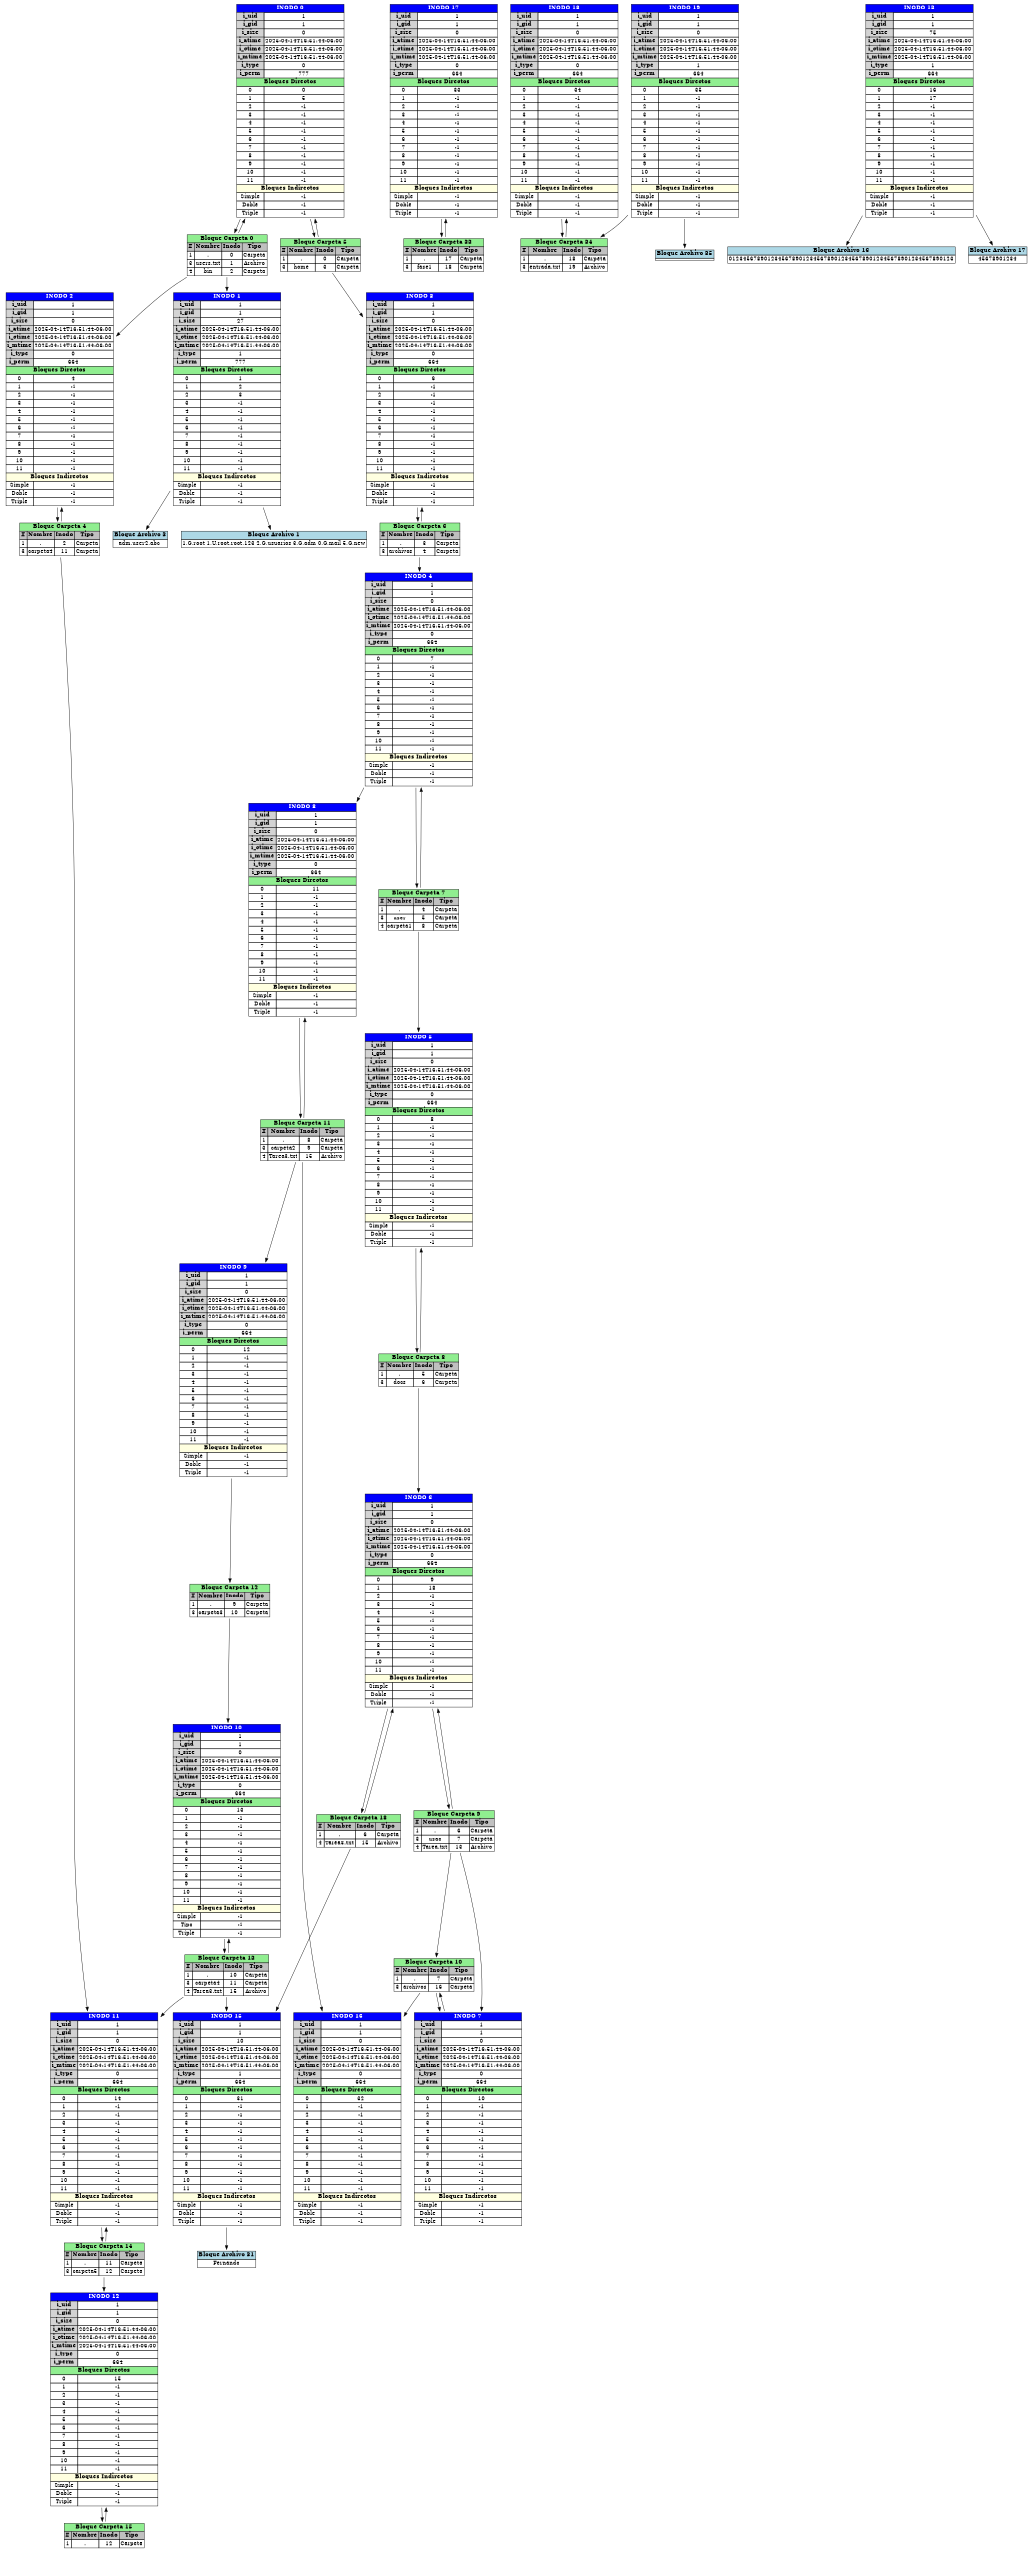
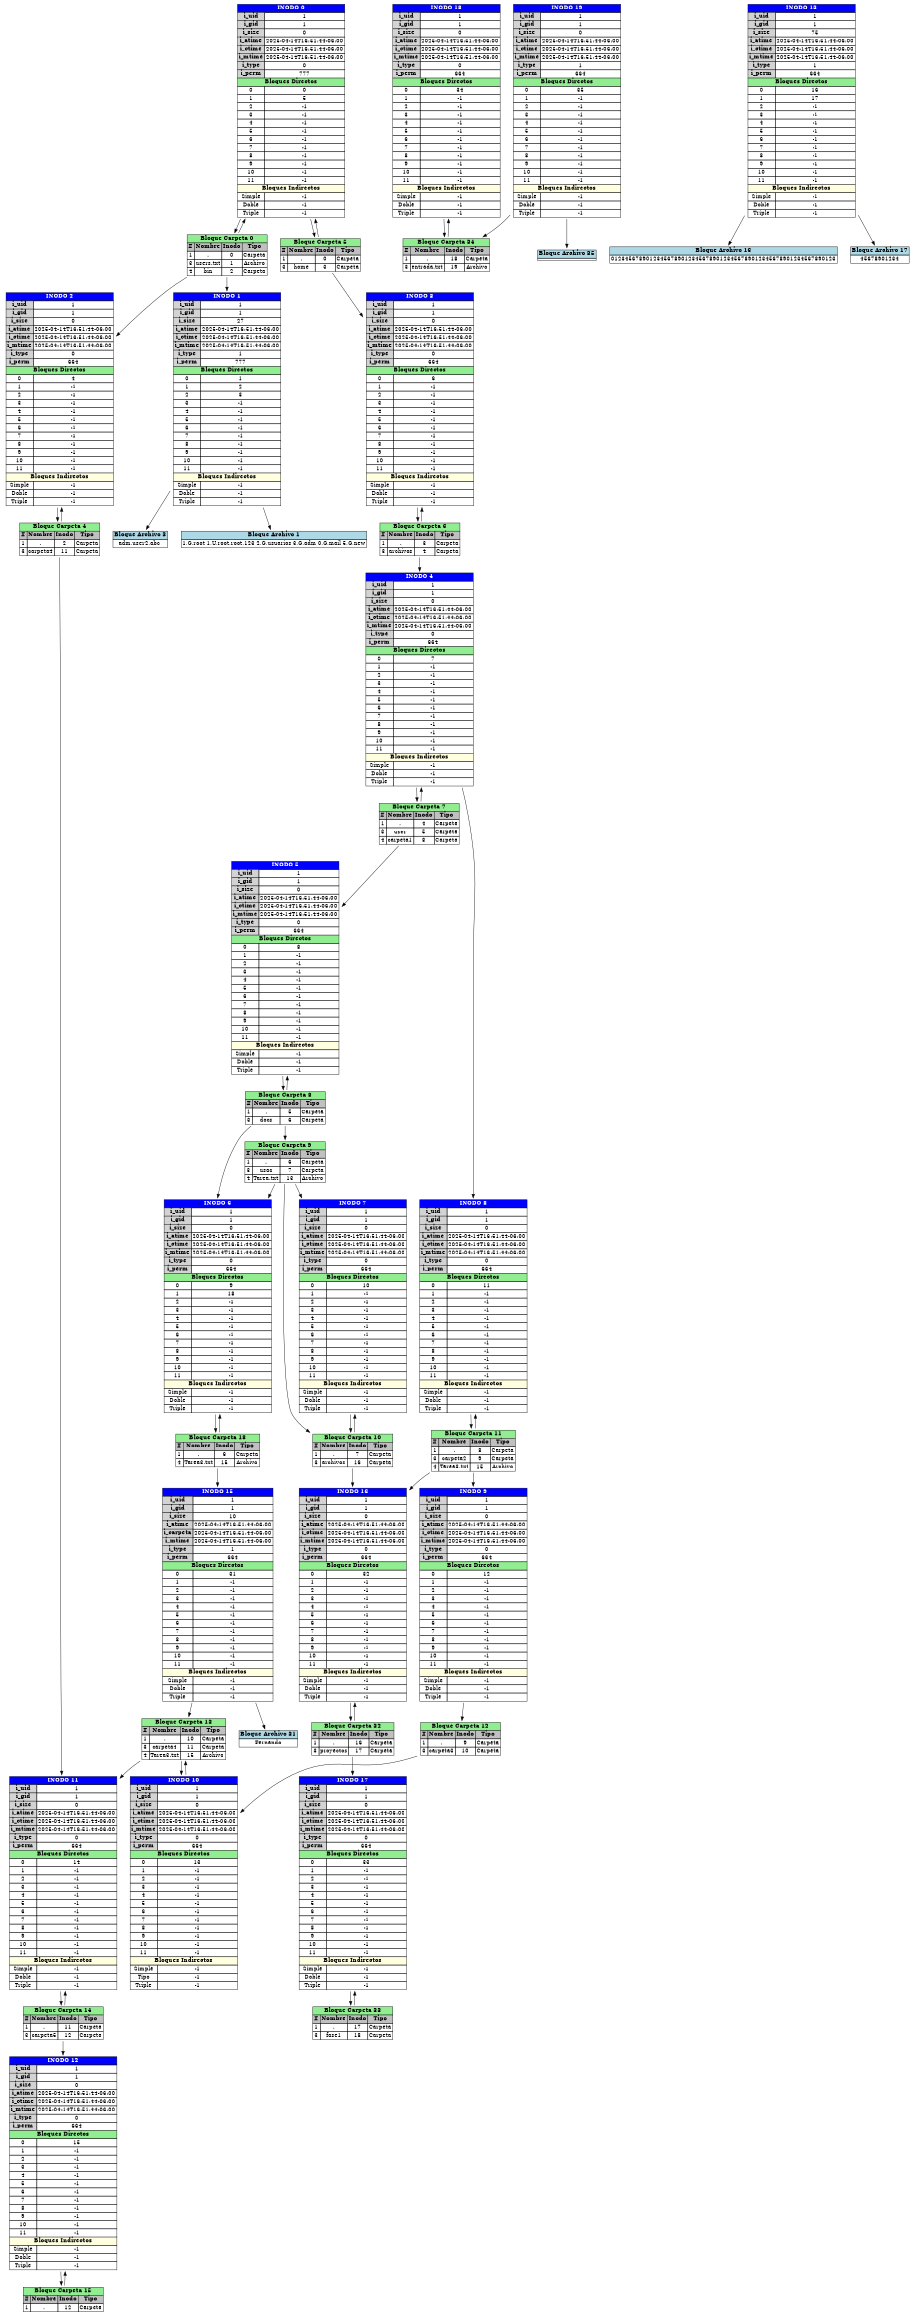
none -> (353, 1739)
(440, 1757) -> (285, 1131)
(227, 2002) -> (191, 1708)
(187, 2057) -> (178, 1533)
